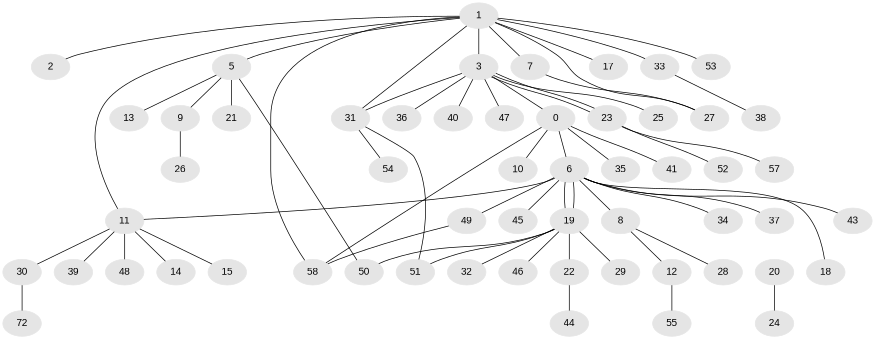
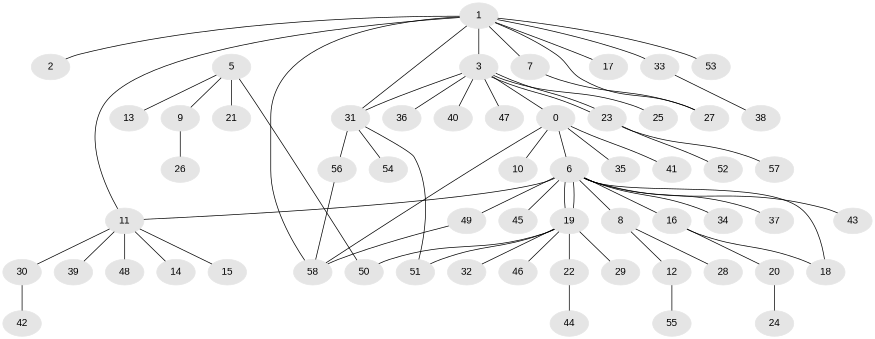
(331, 37) -> none
none -> (337, 170)
none -> (672, 221)
(22, 323) -> (22, 323)
